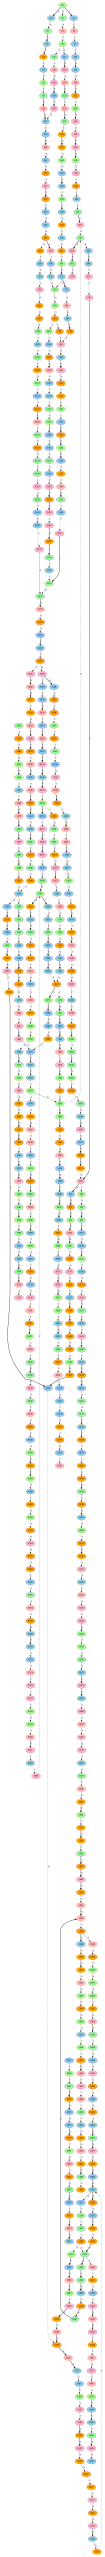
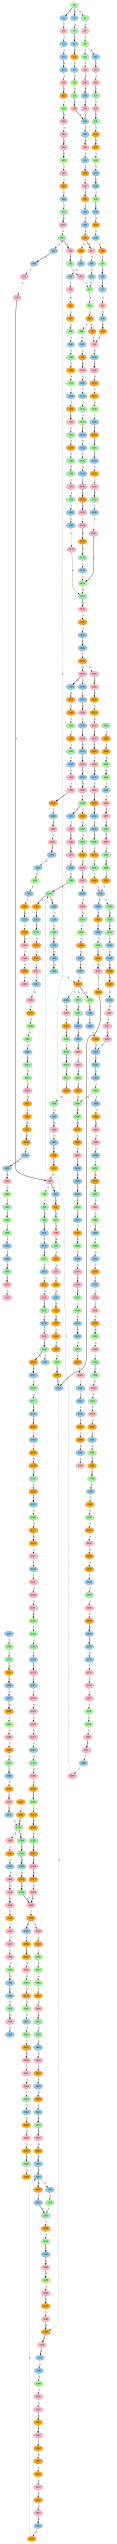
(72, 992) -> (73, 992)
(82, 1368) -> (39, 1355)
(93, 2221) -> (42, 2209)
